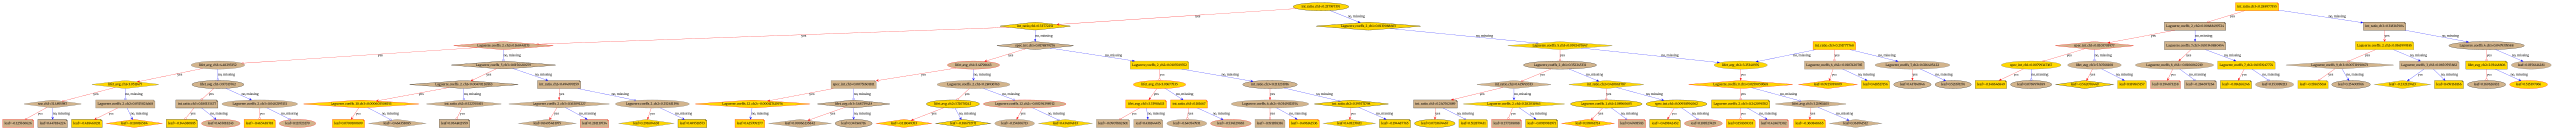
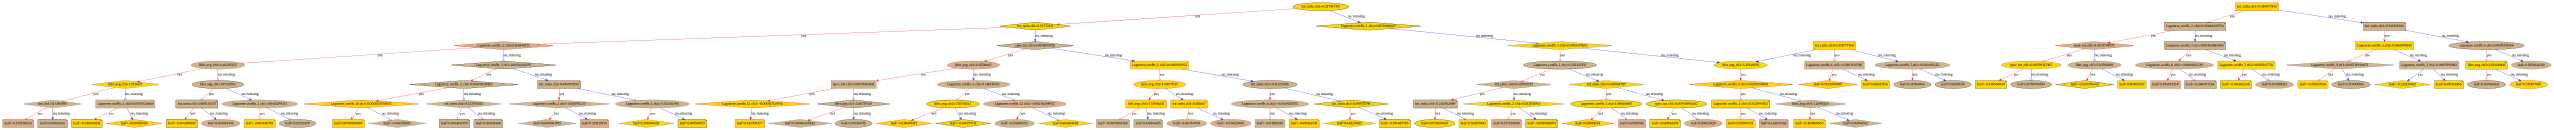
(190, 113) -> (190, 113)
(53, 123) -> (53, 123)
(298, 123) -> (298, 123)
none -> (488, 123)
(1065, 123) -> (1065, 123)
